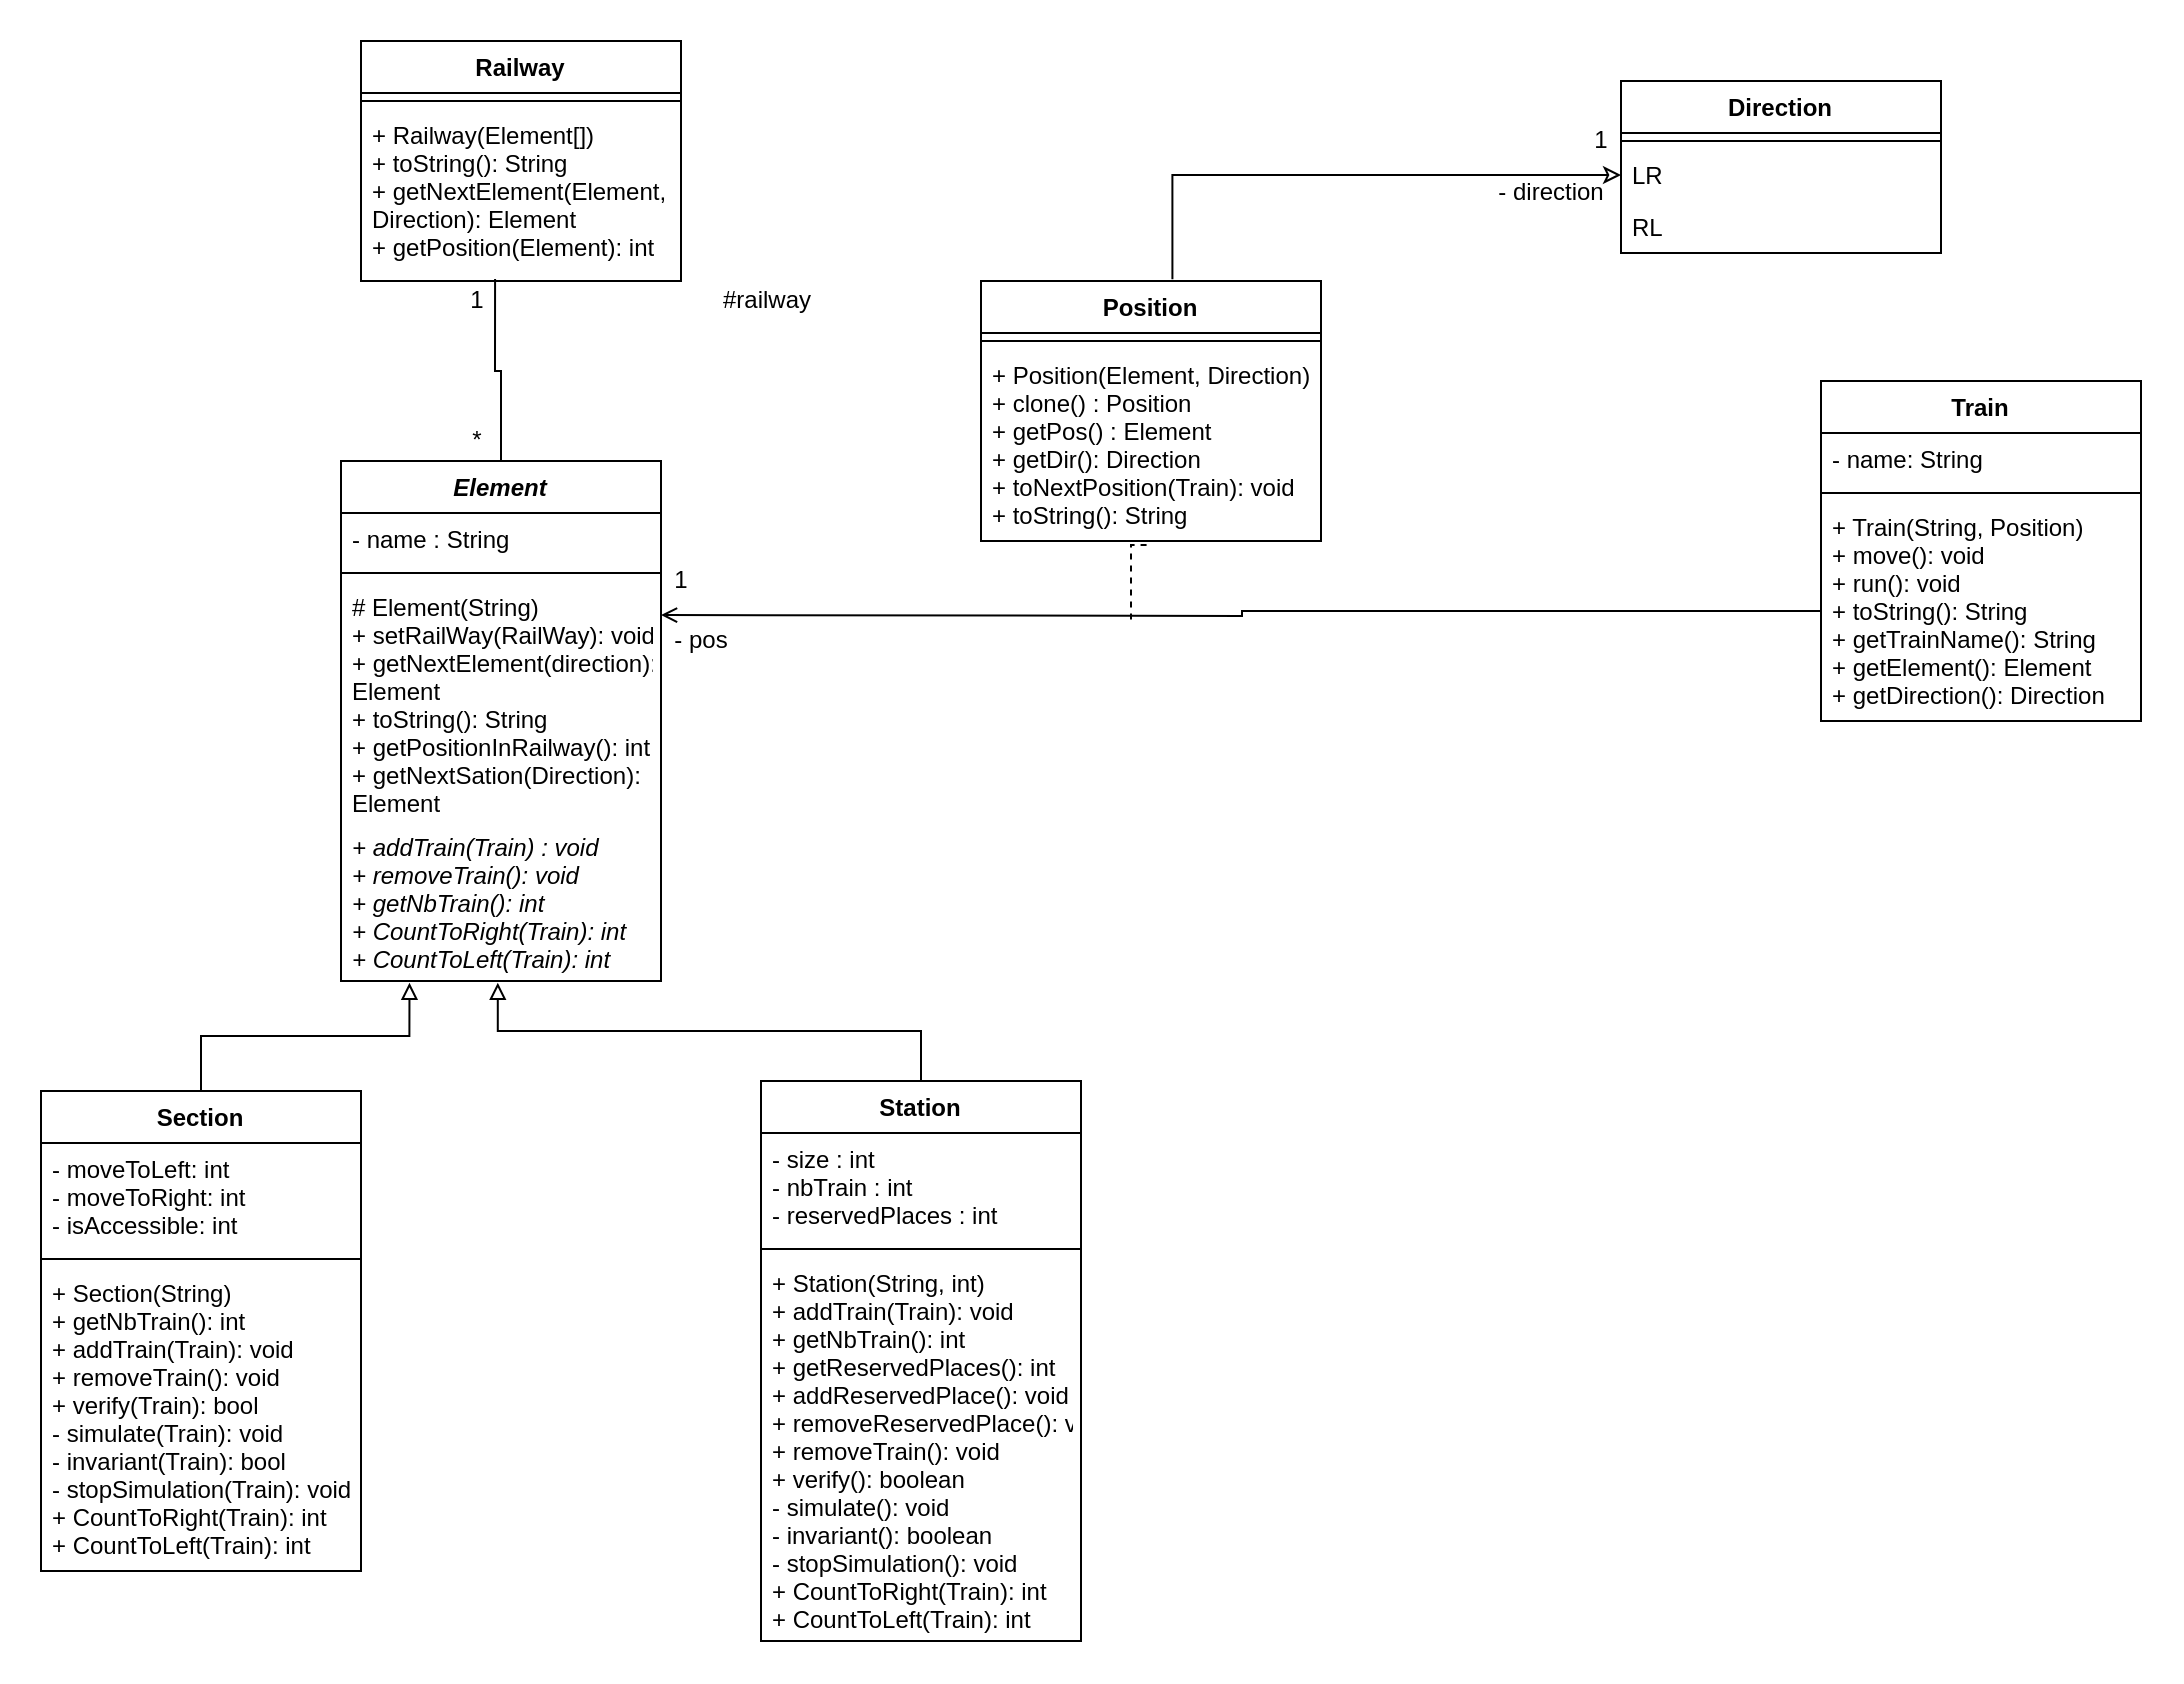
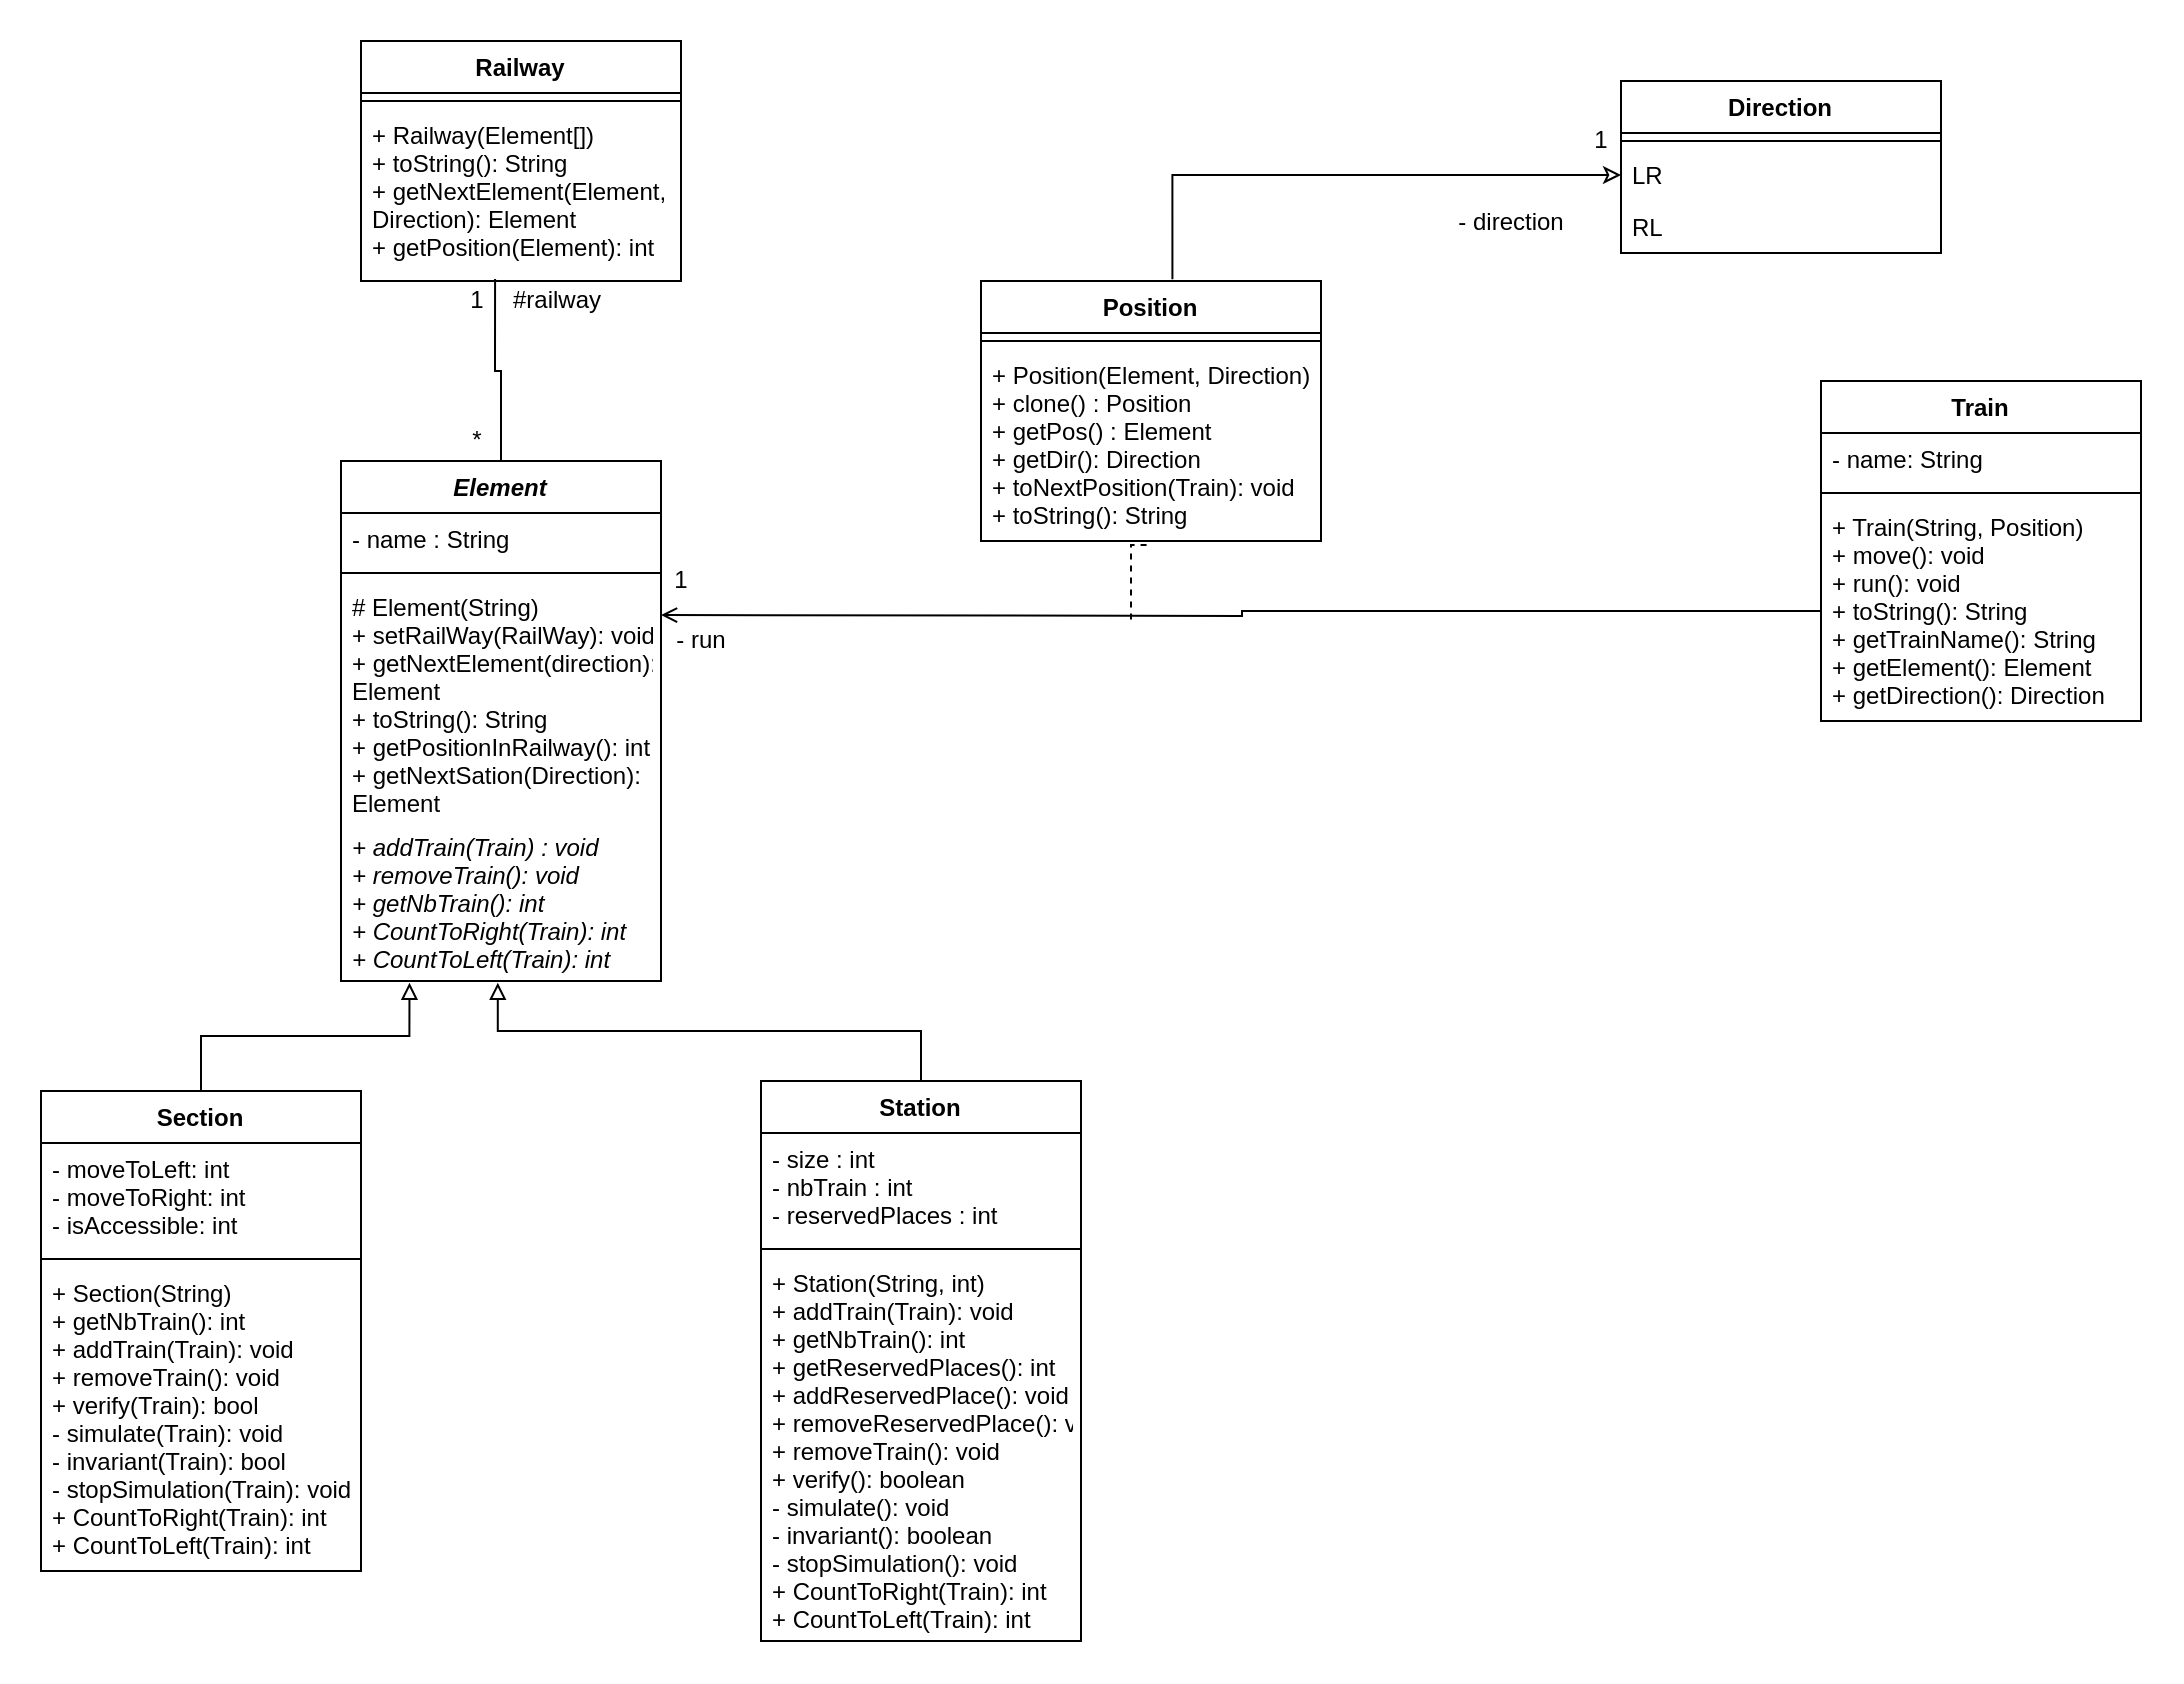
(1551, 193) -> (1511, 223)
(767, 301) -> (557, 301)
(702, 641) -> (702, 641)
